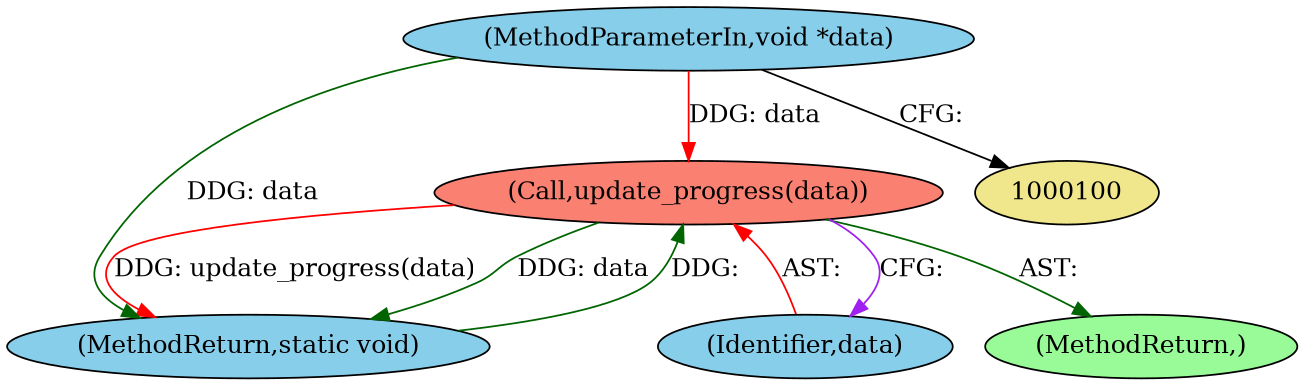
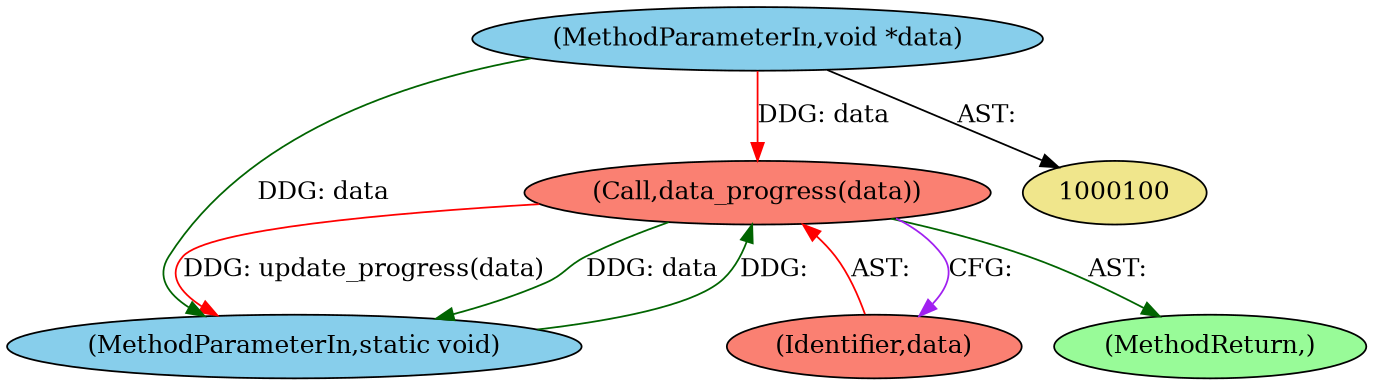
(935, 116) -> (991, 116)
(689, 193) -> (758, 193)
(248, 347) -> (294, 347)
(805, 347) -> (874, 347)
